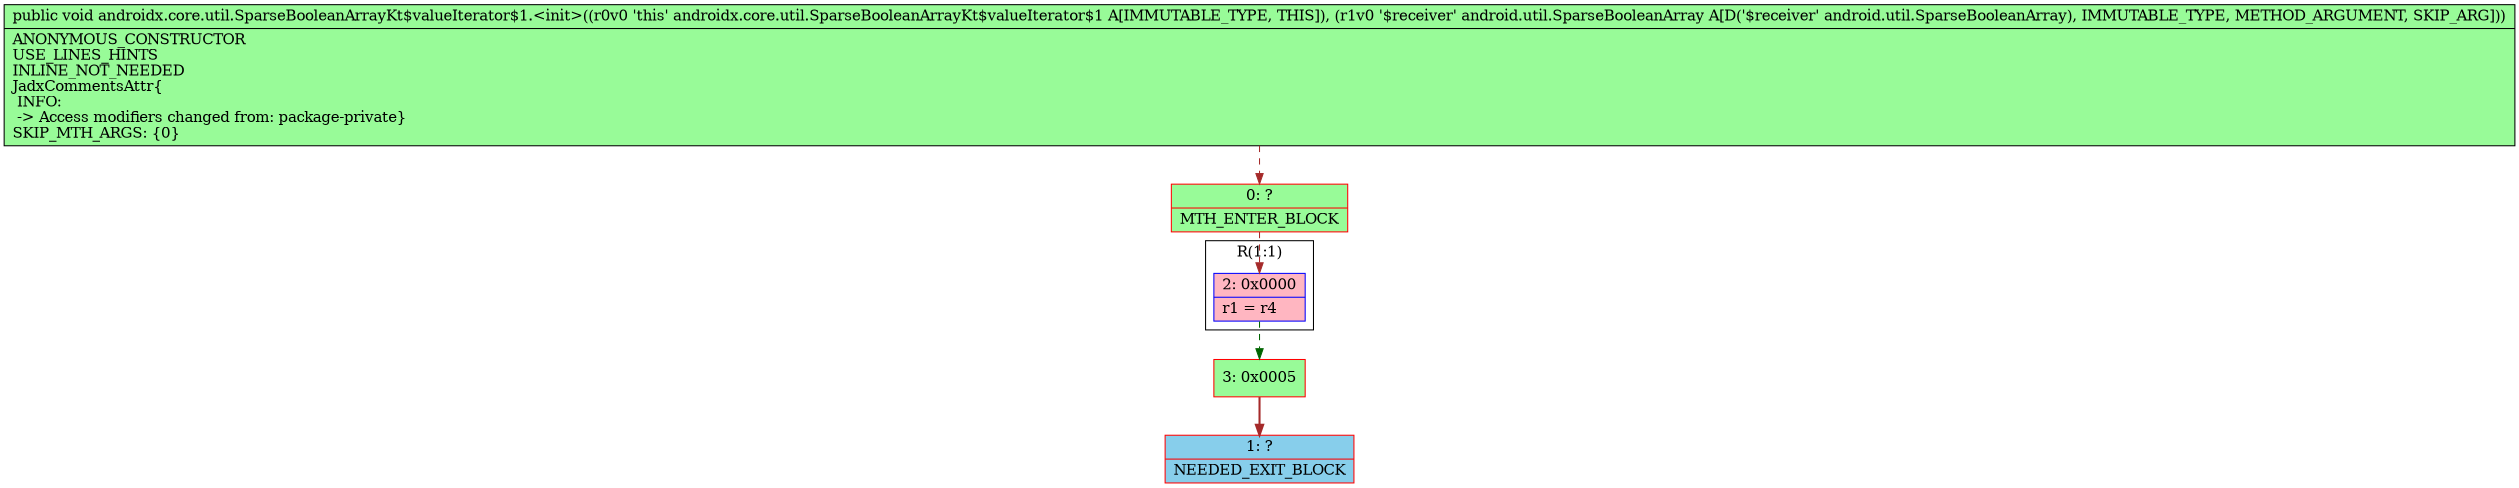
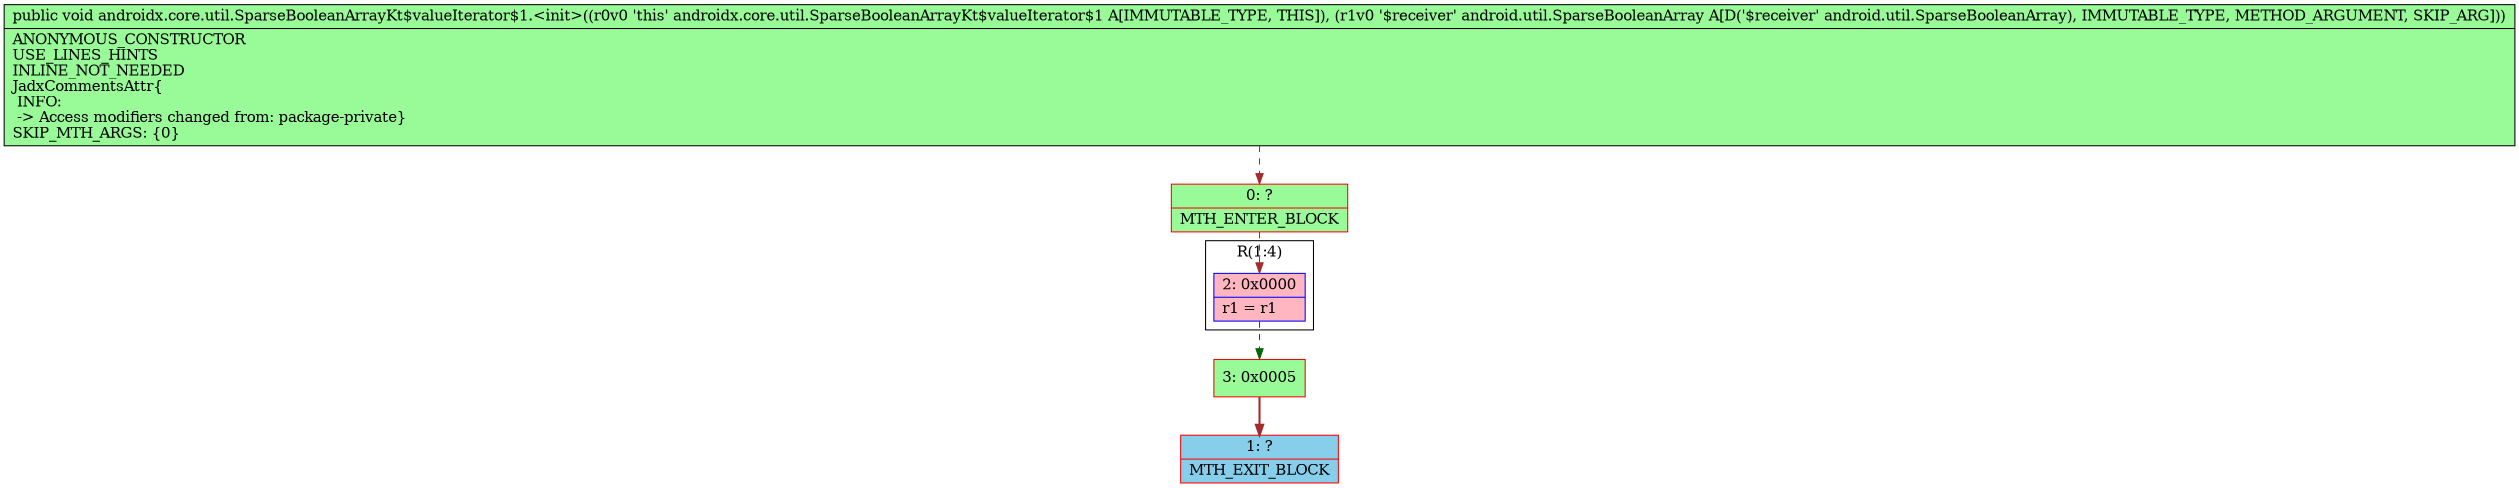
(1260, 253) -> (1260, 253)
(1250, 309) -> (1250, 309)
(1260, 471) -> (1260, 471)
